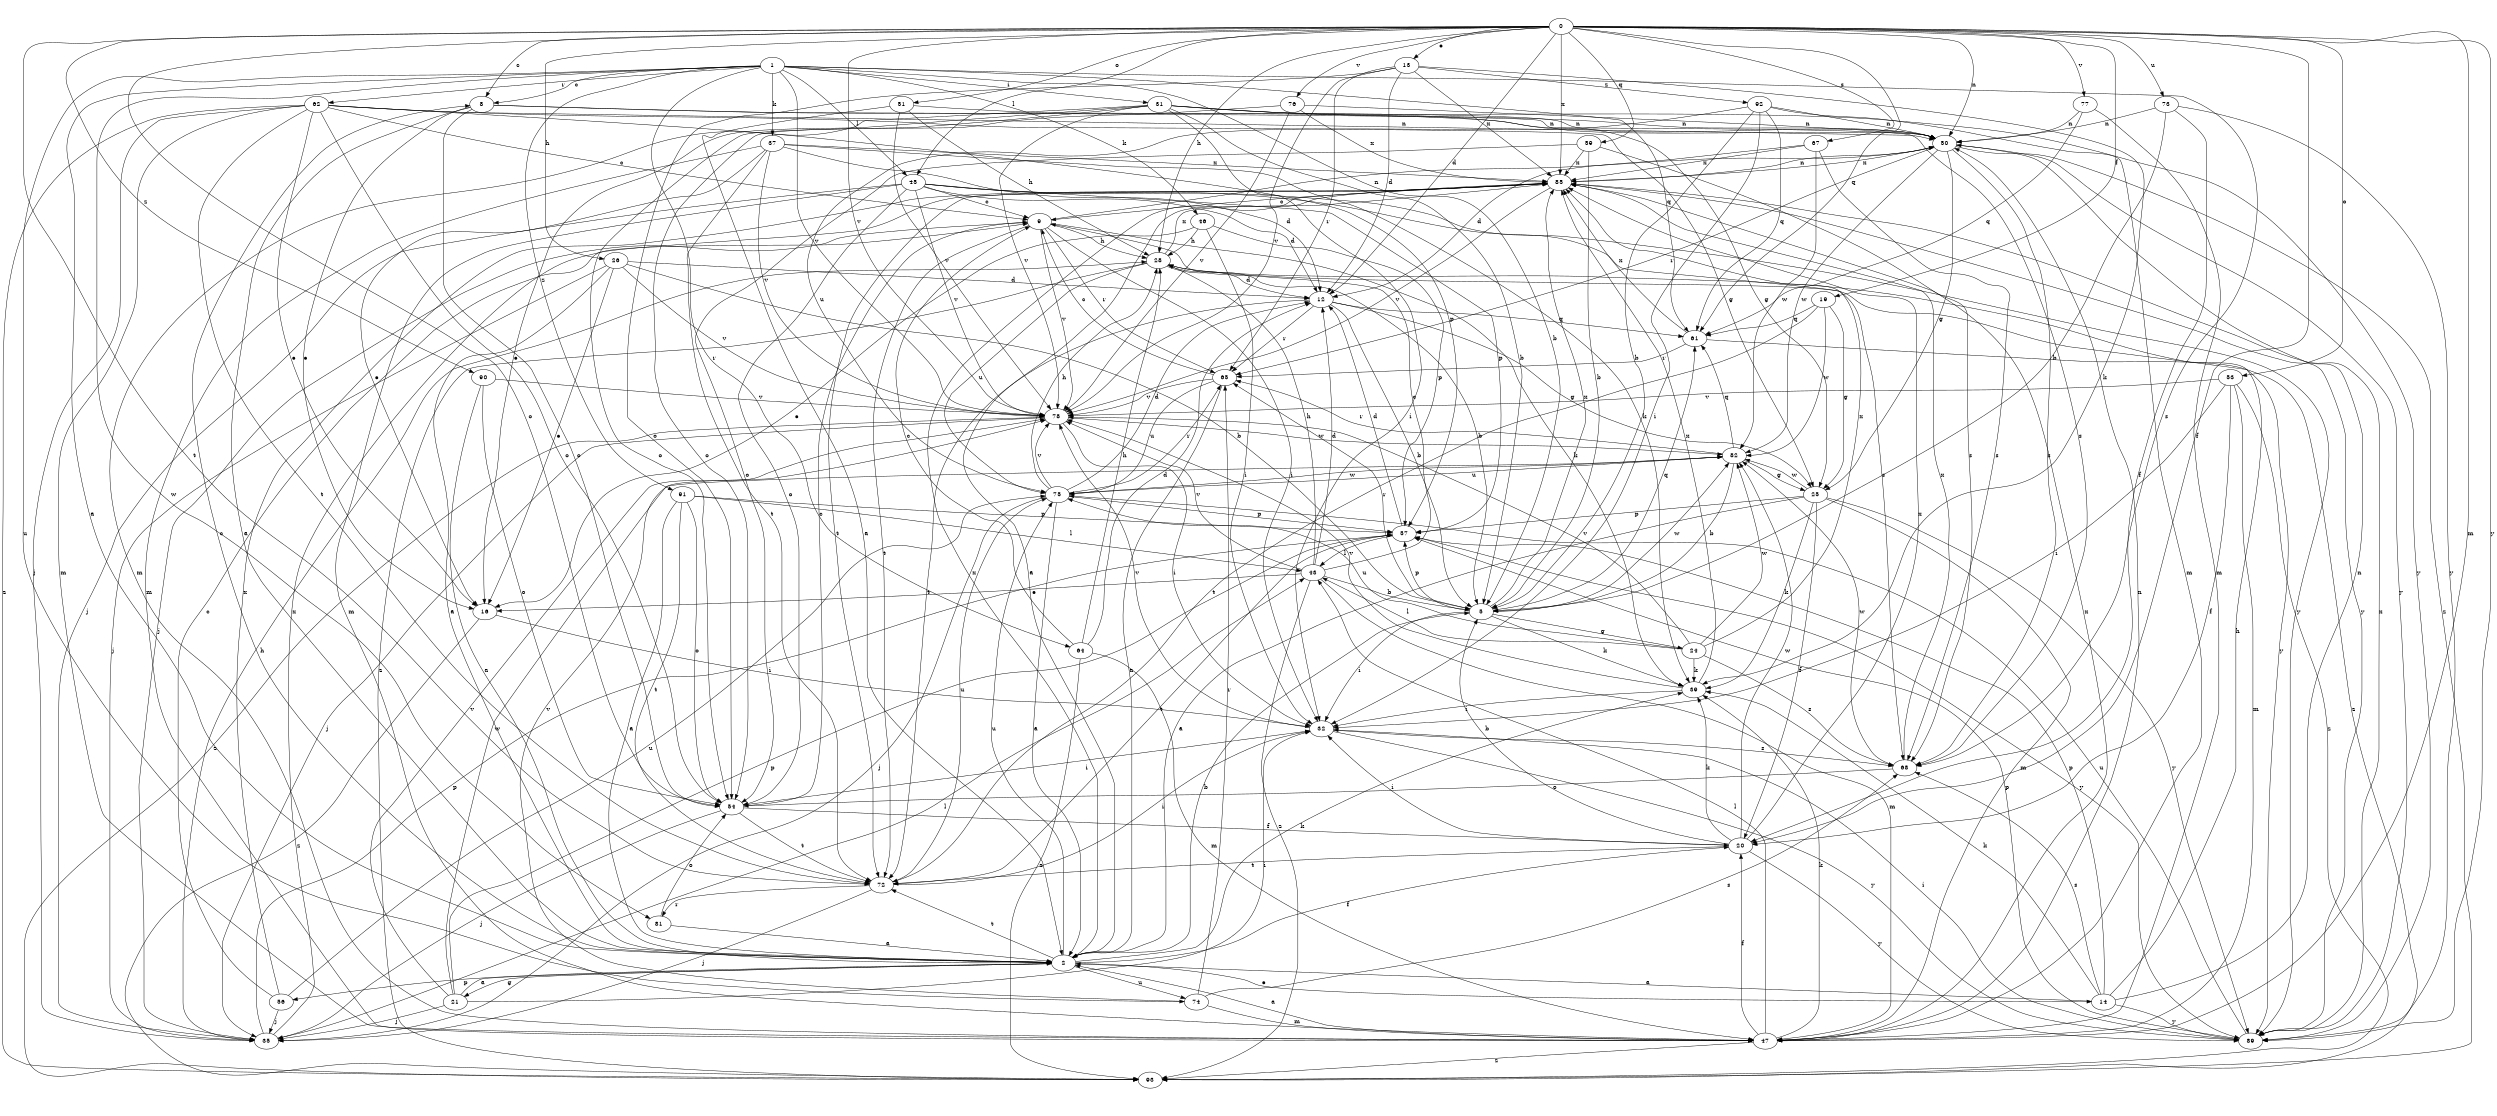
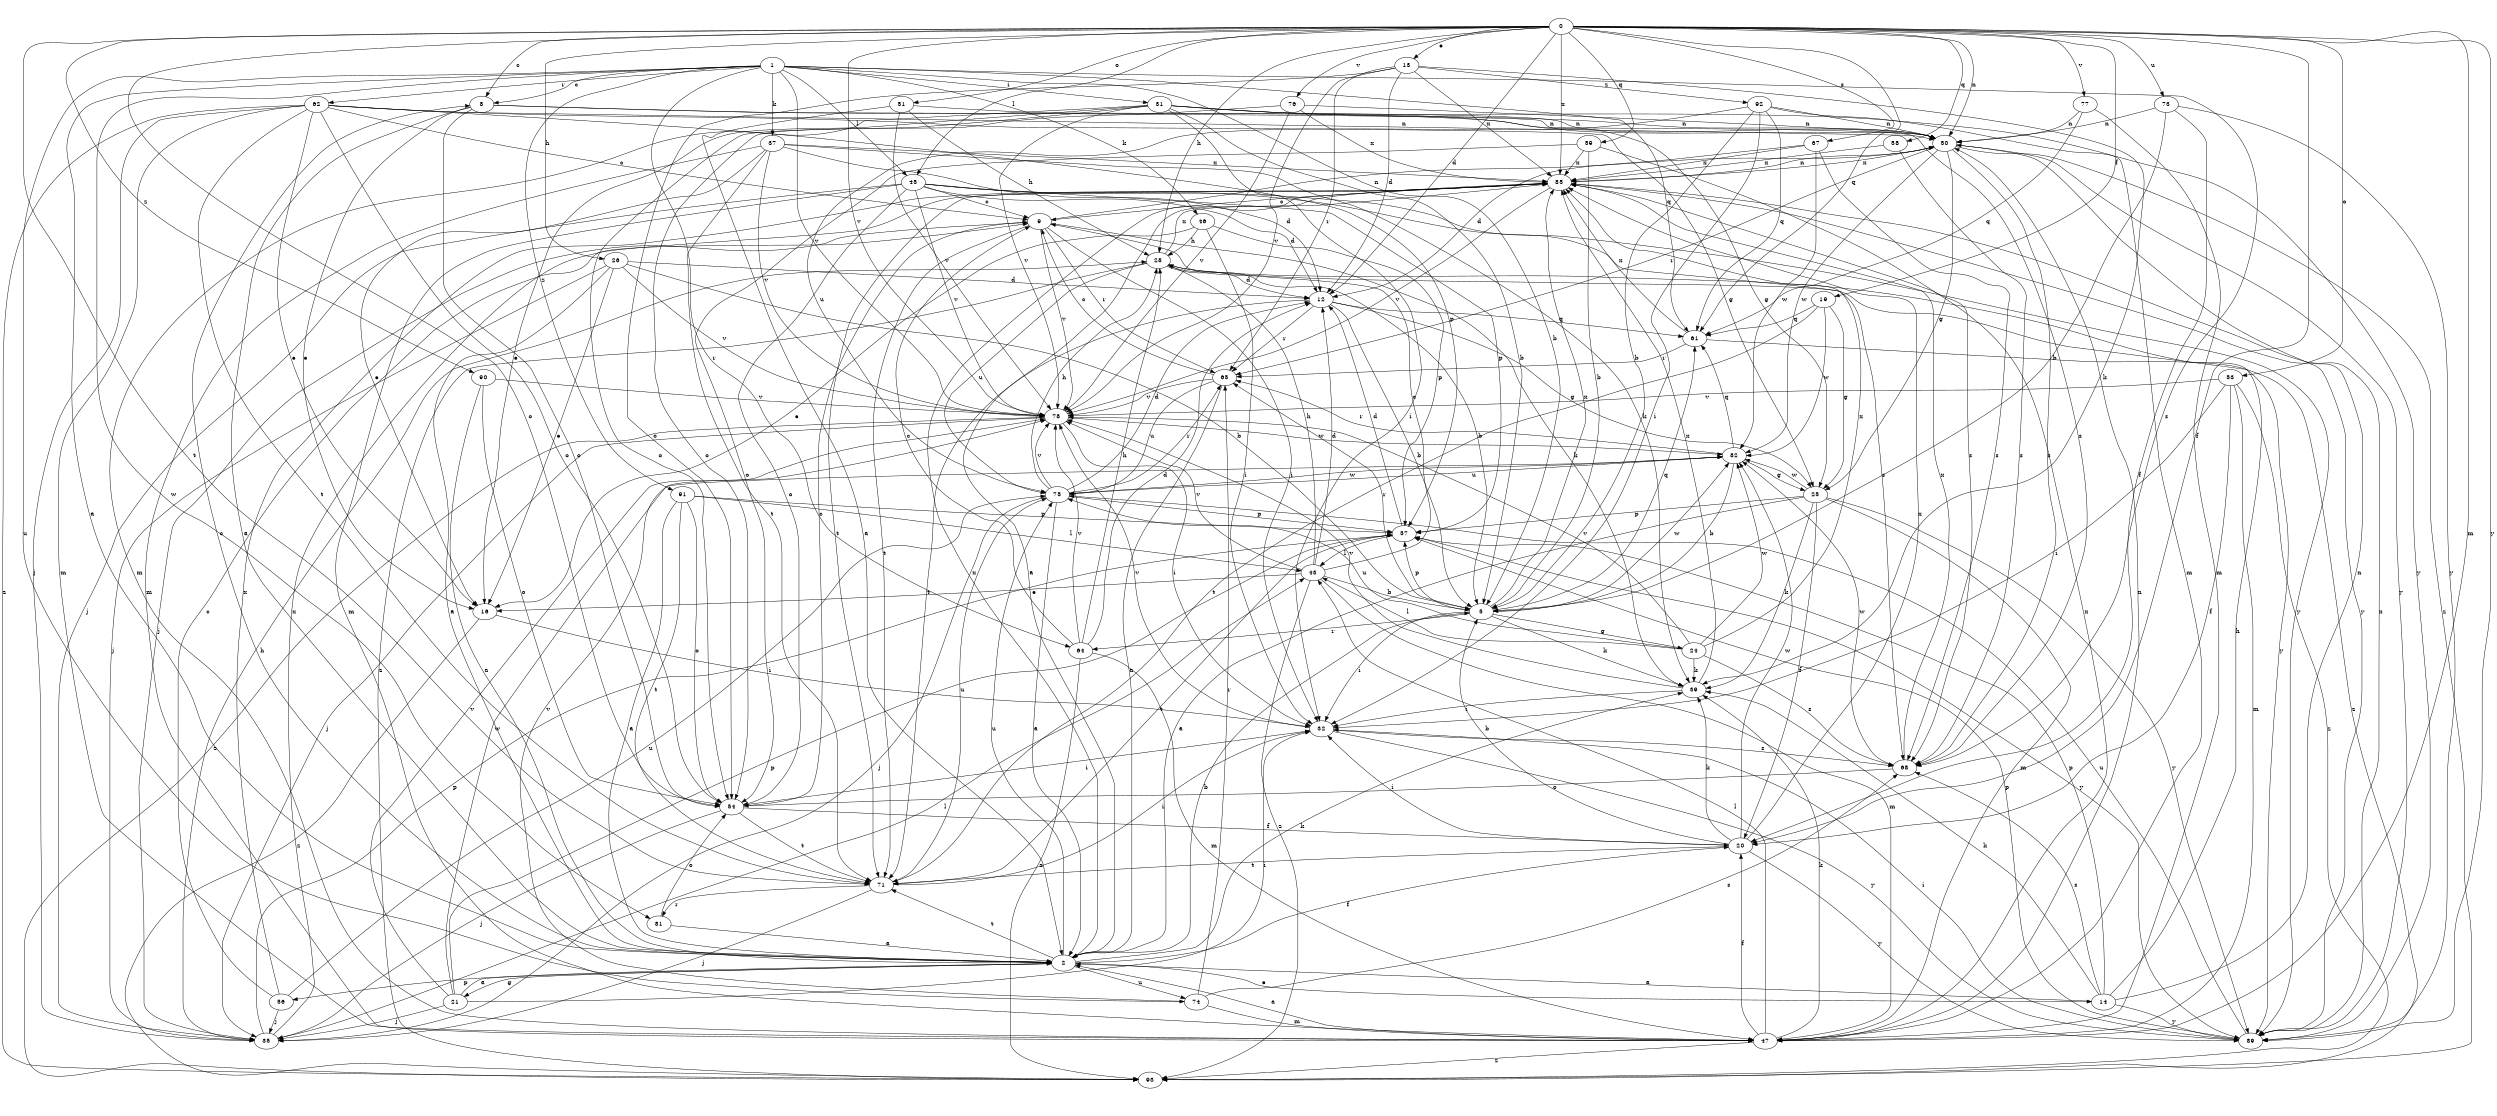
none -> (1895, 143)
(1096, 242) -> none
none -> (1077, 533)
none -> (1283, 632)
(882, 885) -> (882, 885)
